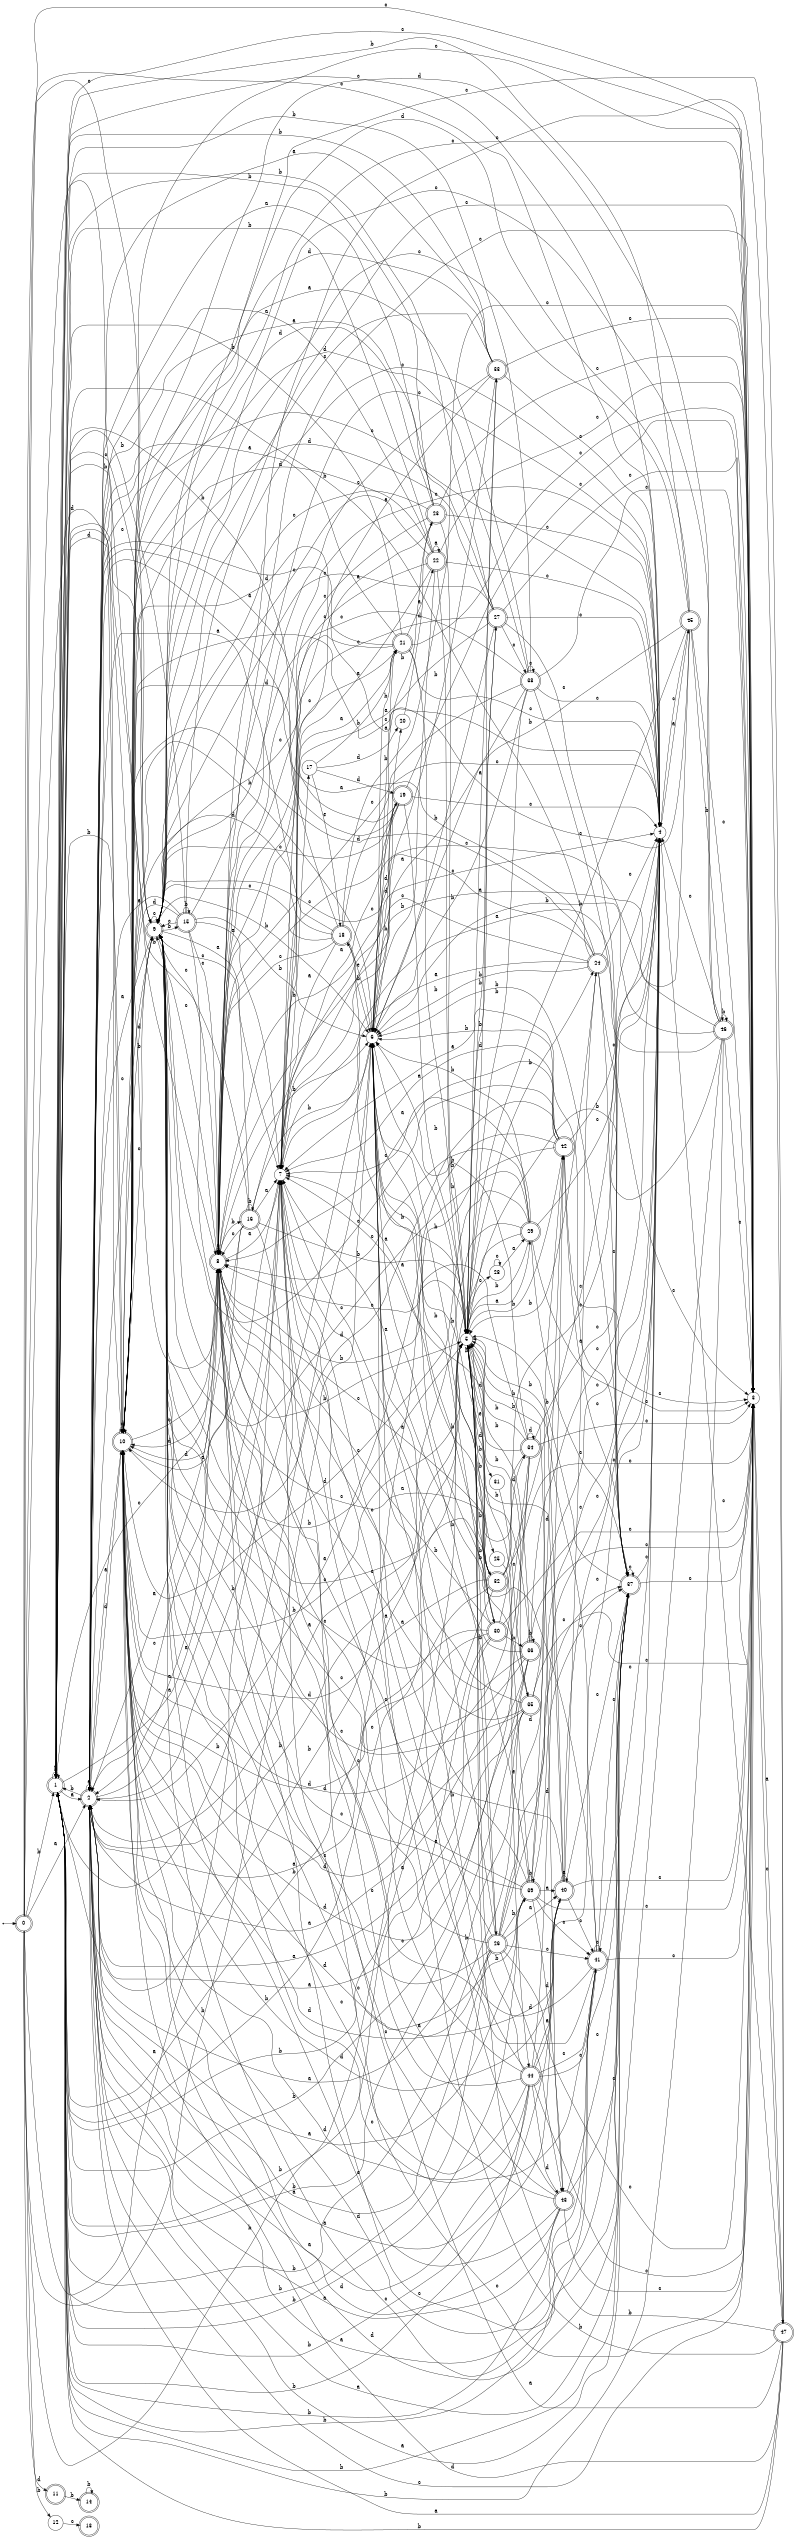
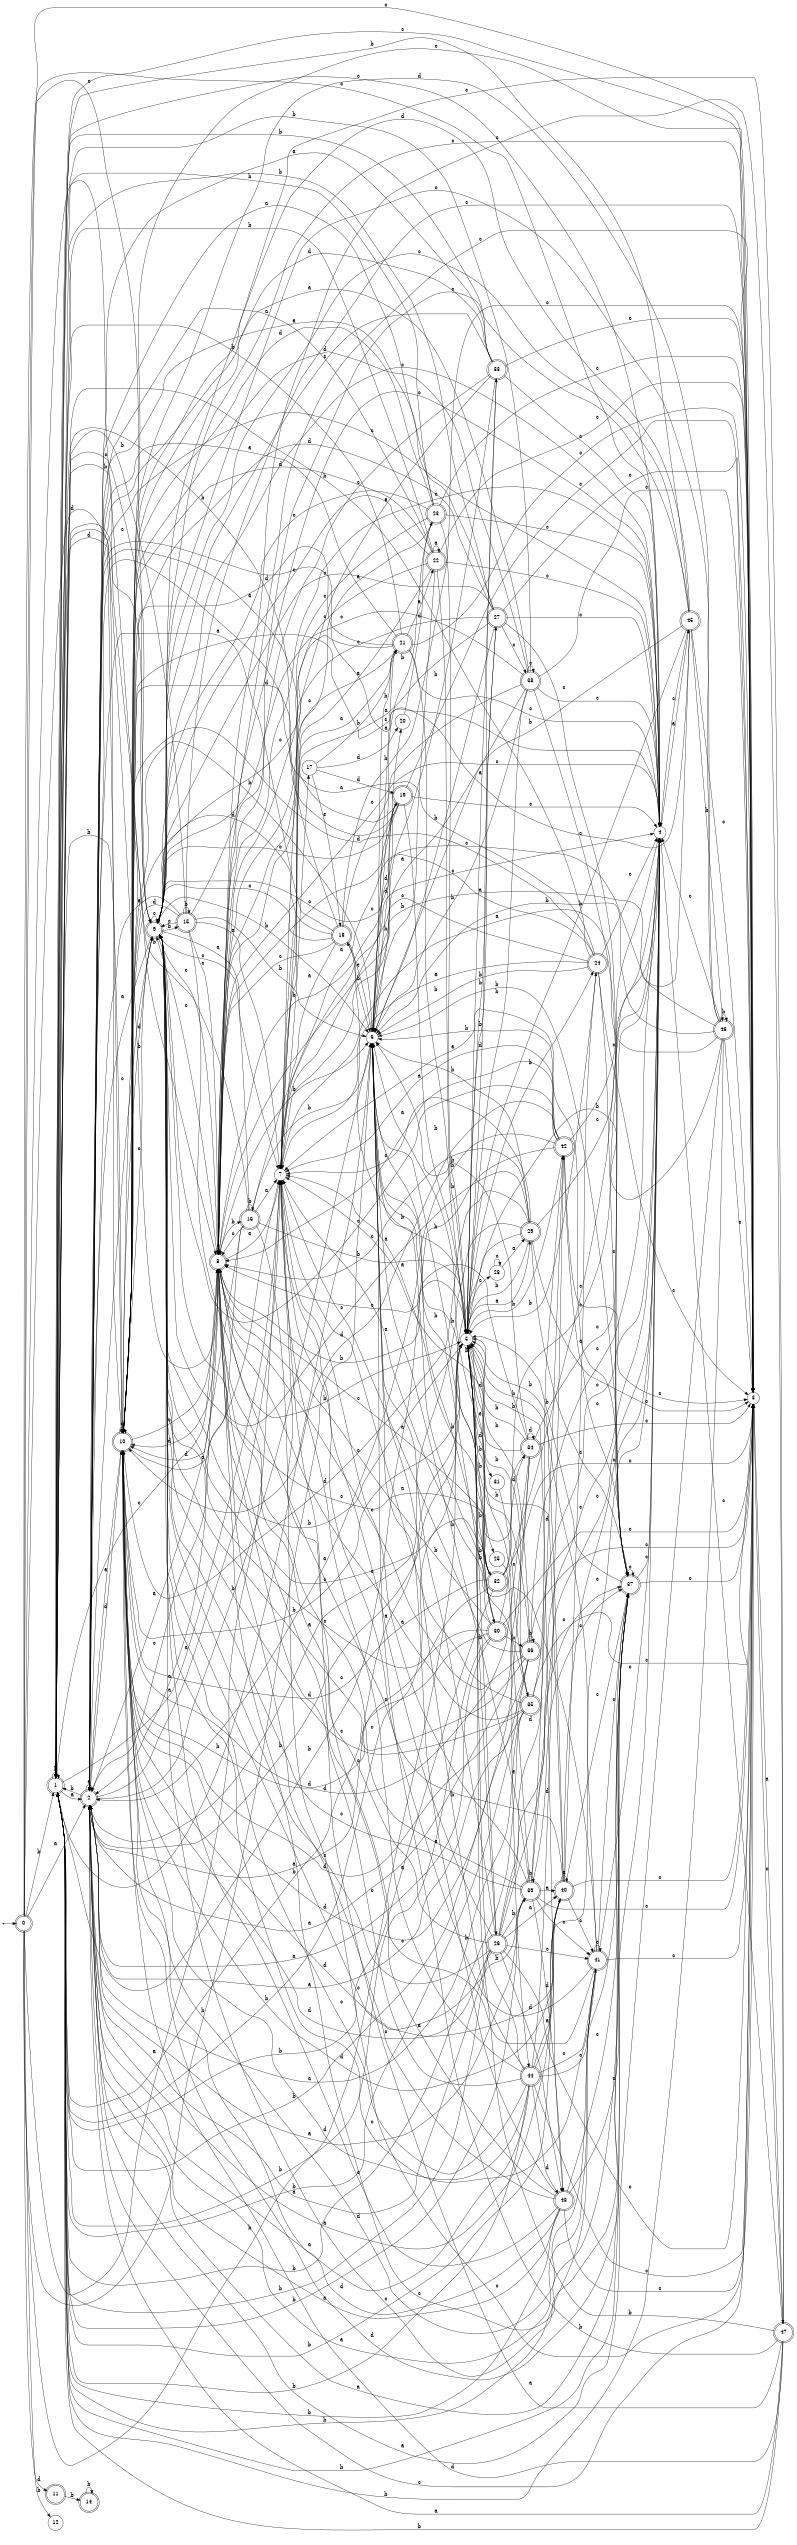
none -> (287, 534)
(89, 2526) -> none
